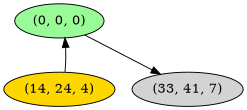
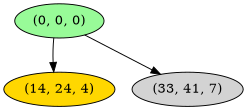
(66, 60) -> (53, 50)
